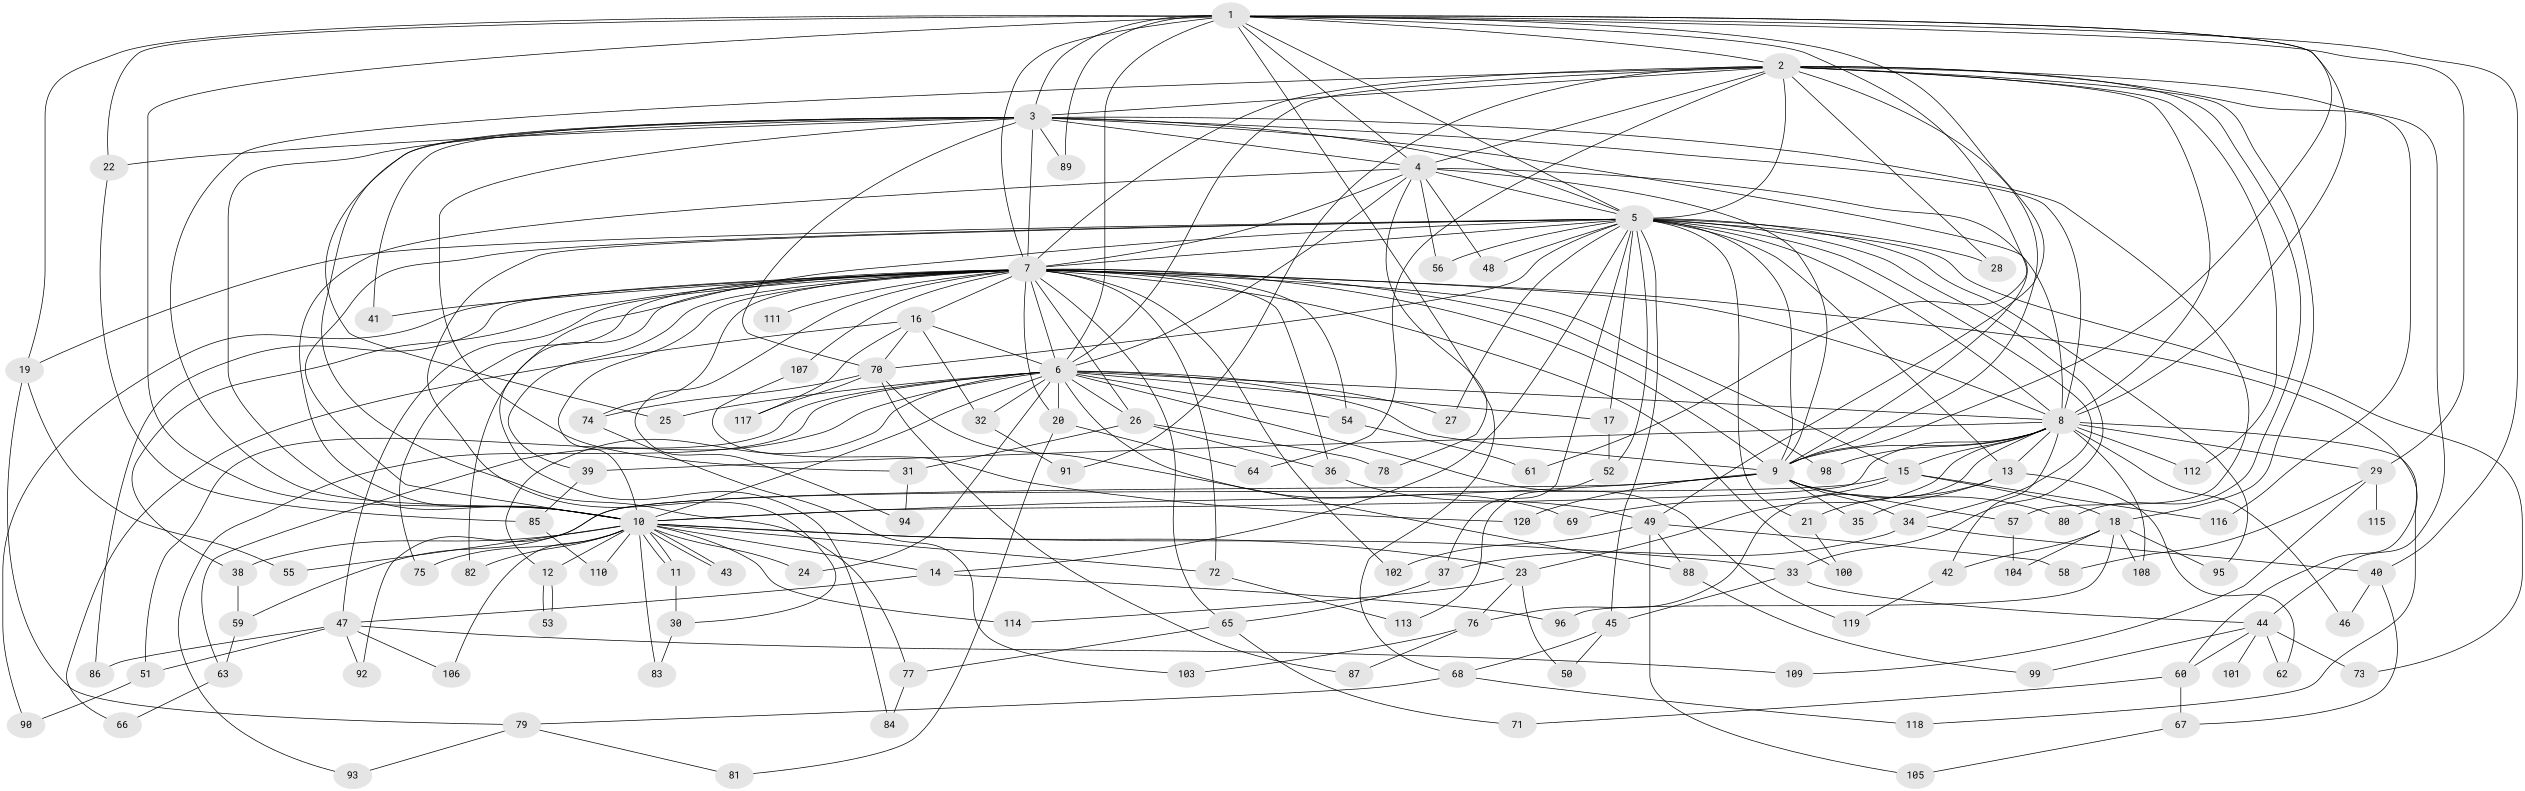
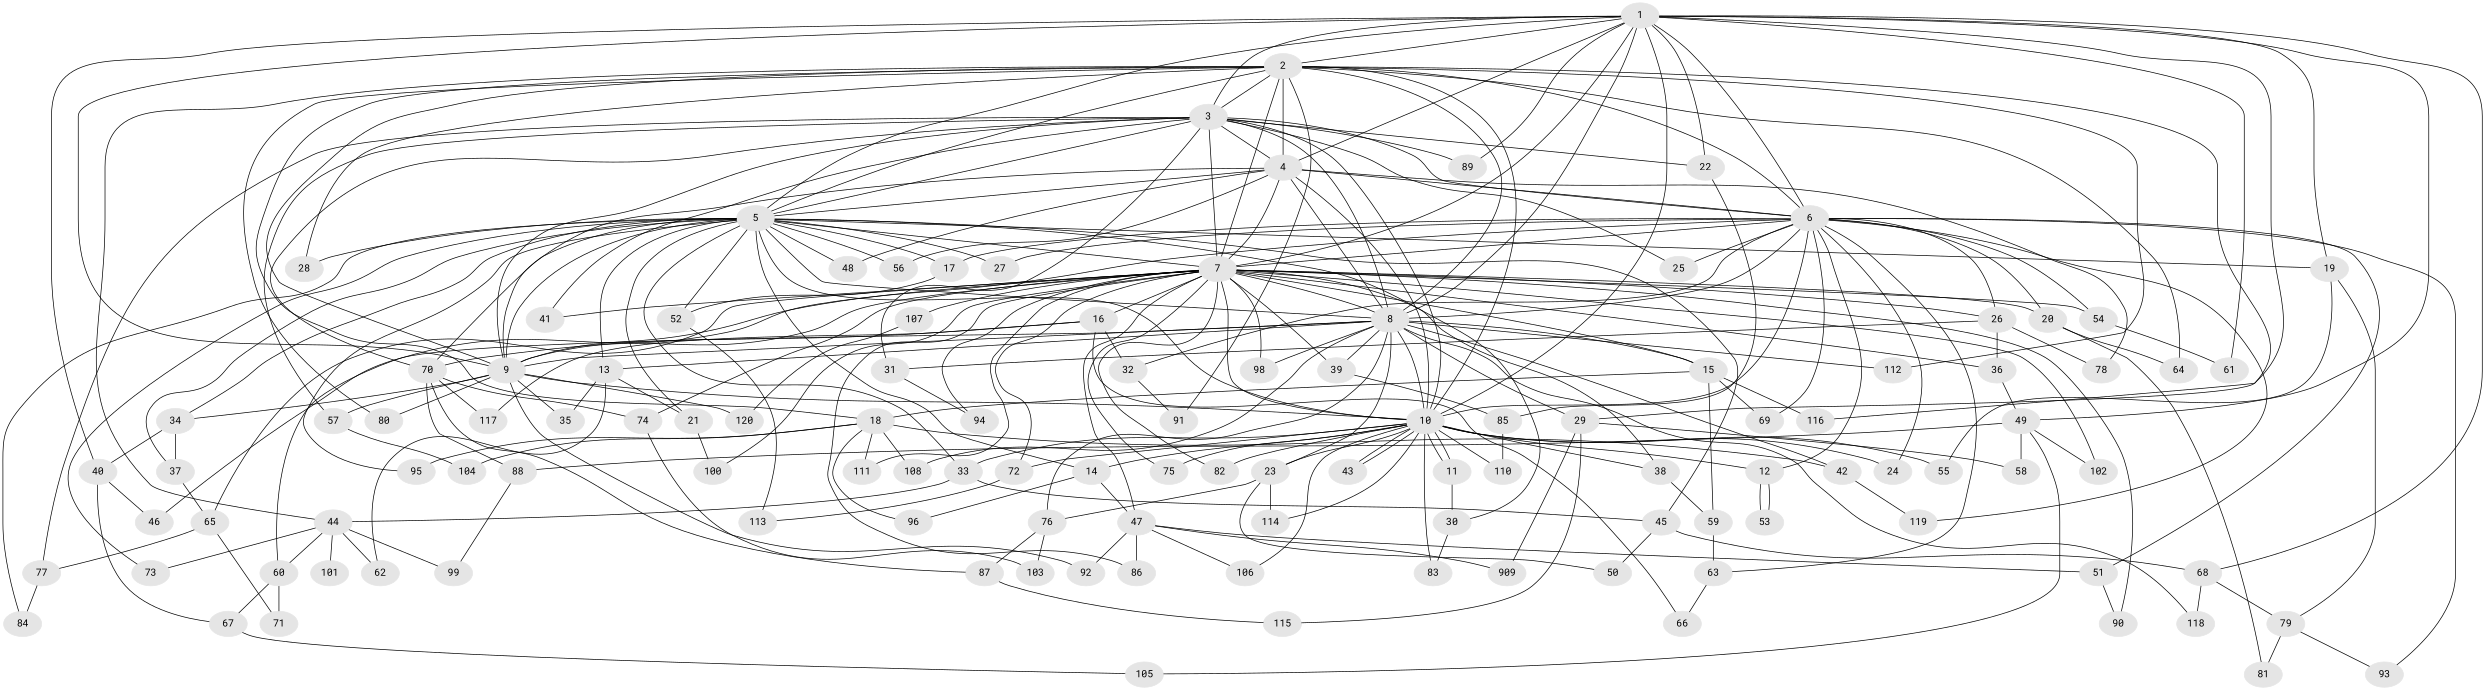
(987, 345) -> (1432, 174)
none -> (869, 446)
none -> (1130, 611)
(1794, 675) -> (1507, 573)
